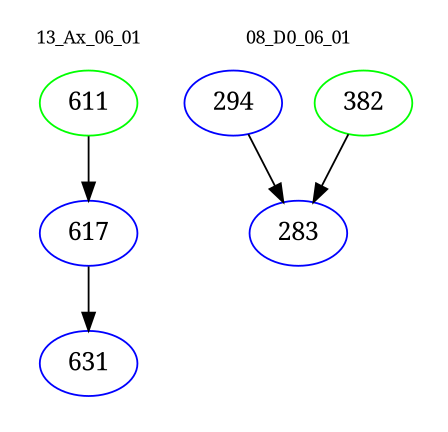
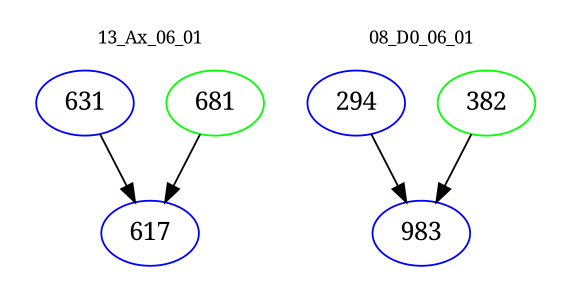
(89, 103) -> (215, 103)
(298, 233) -> (421, 233)
(89, 290) -> (113, 160)
